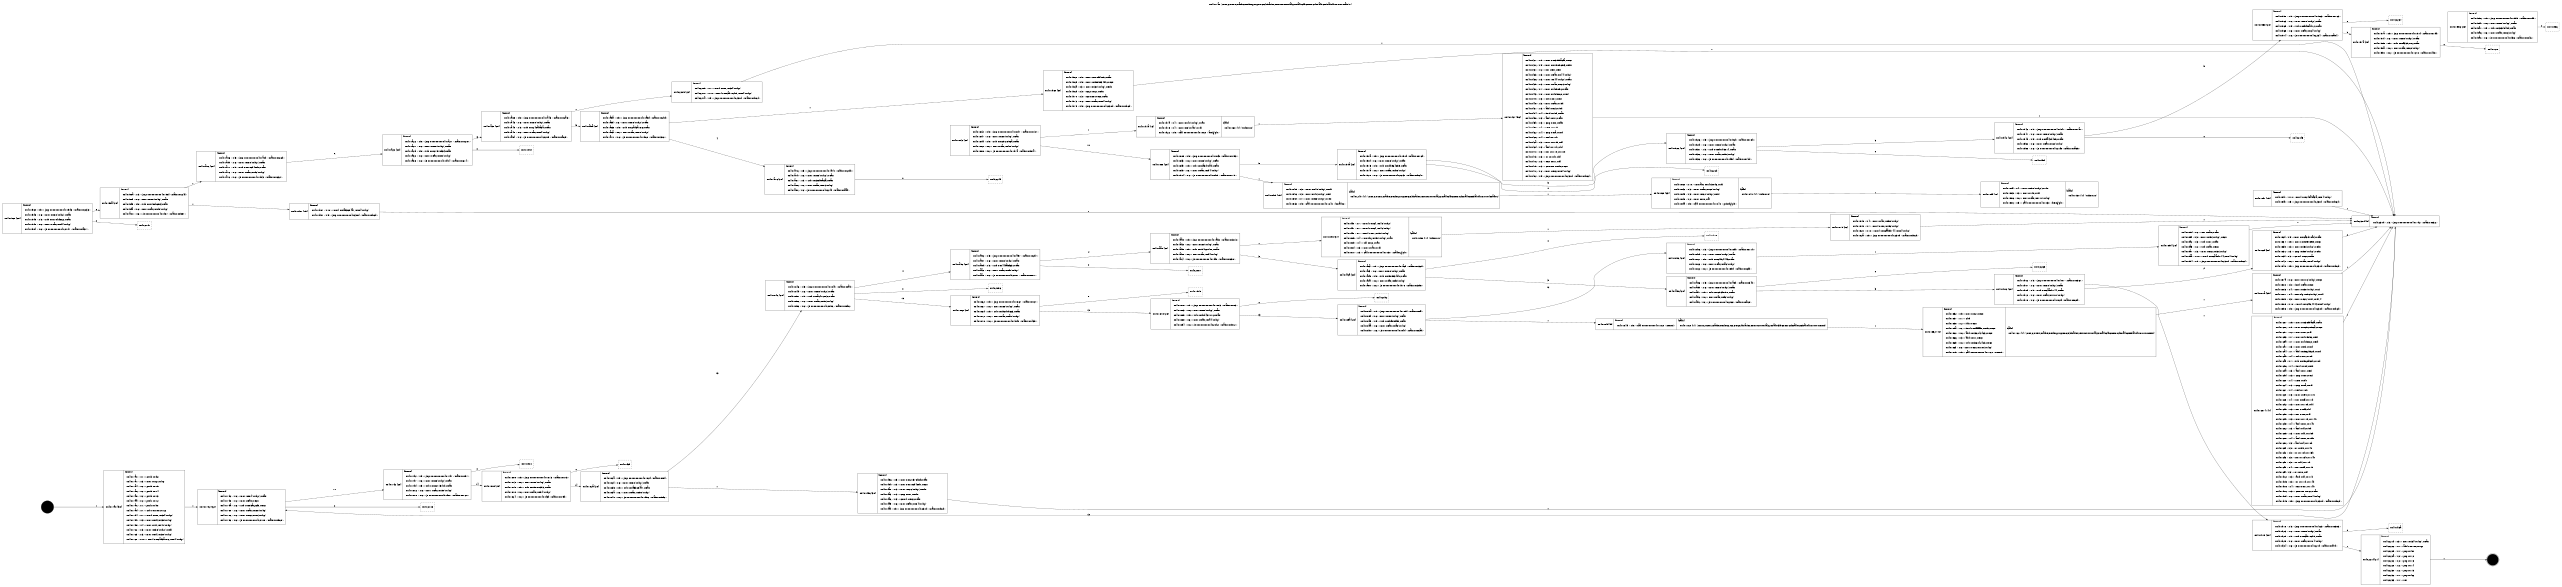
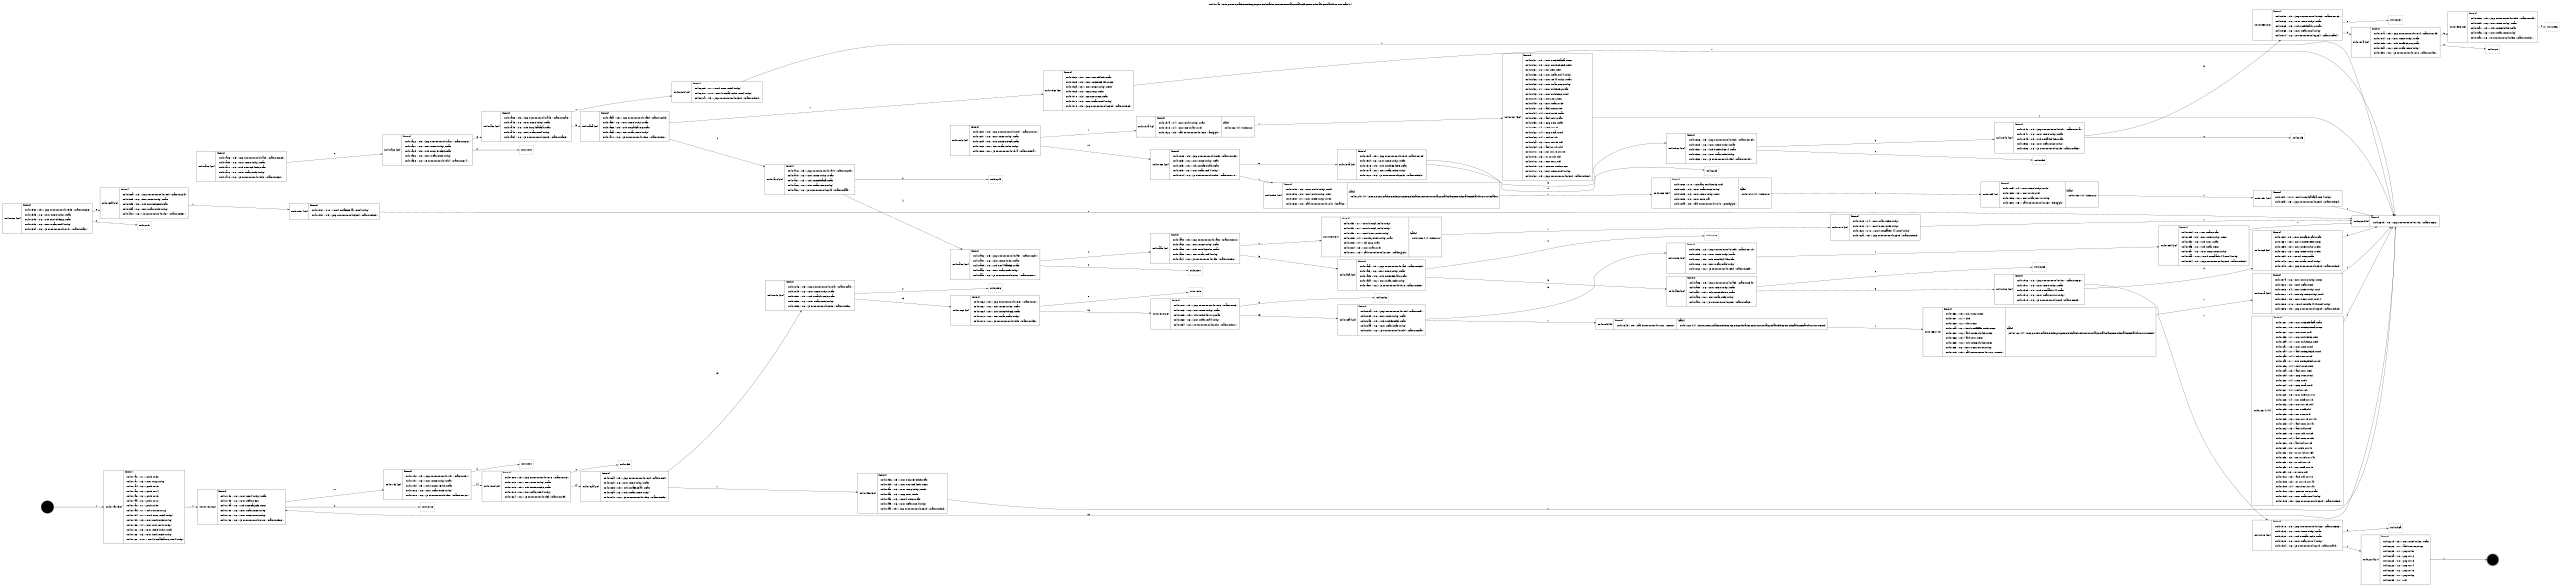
none -> (2443, 35)
(192, 185) -> none
none -> (2175, 197)
(902, 280) -> (902, 222)
